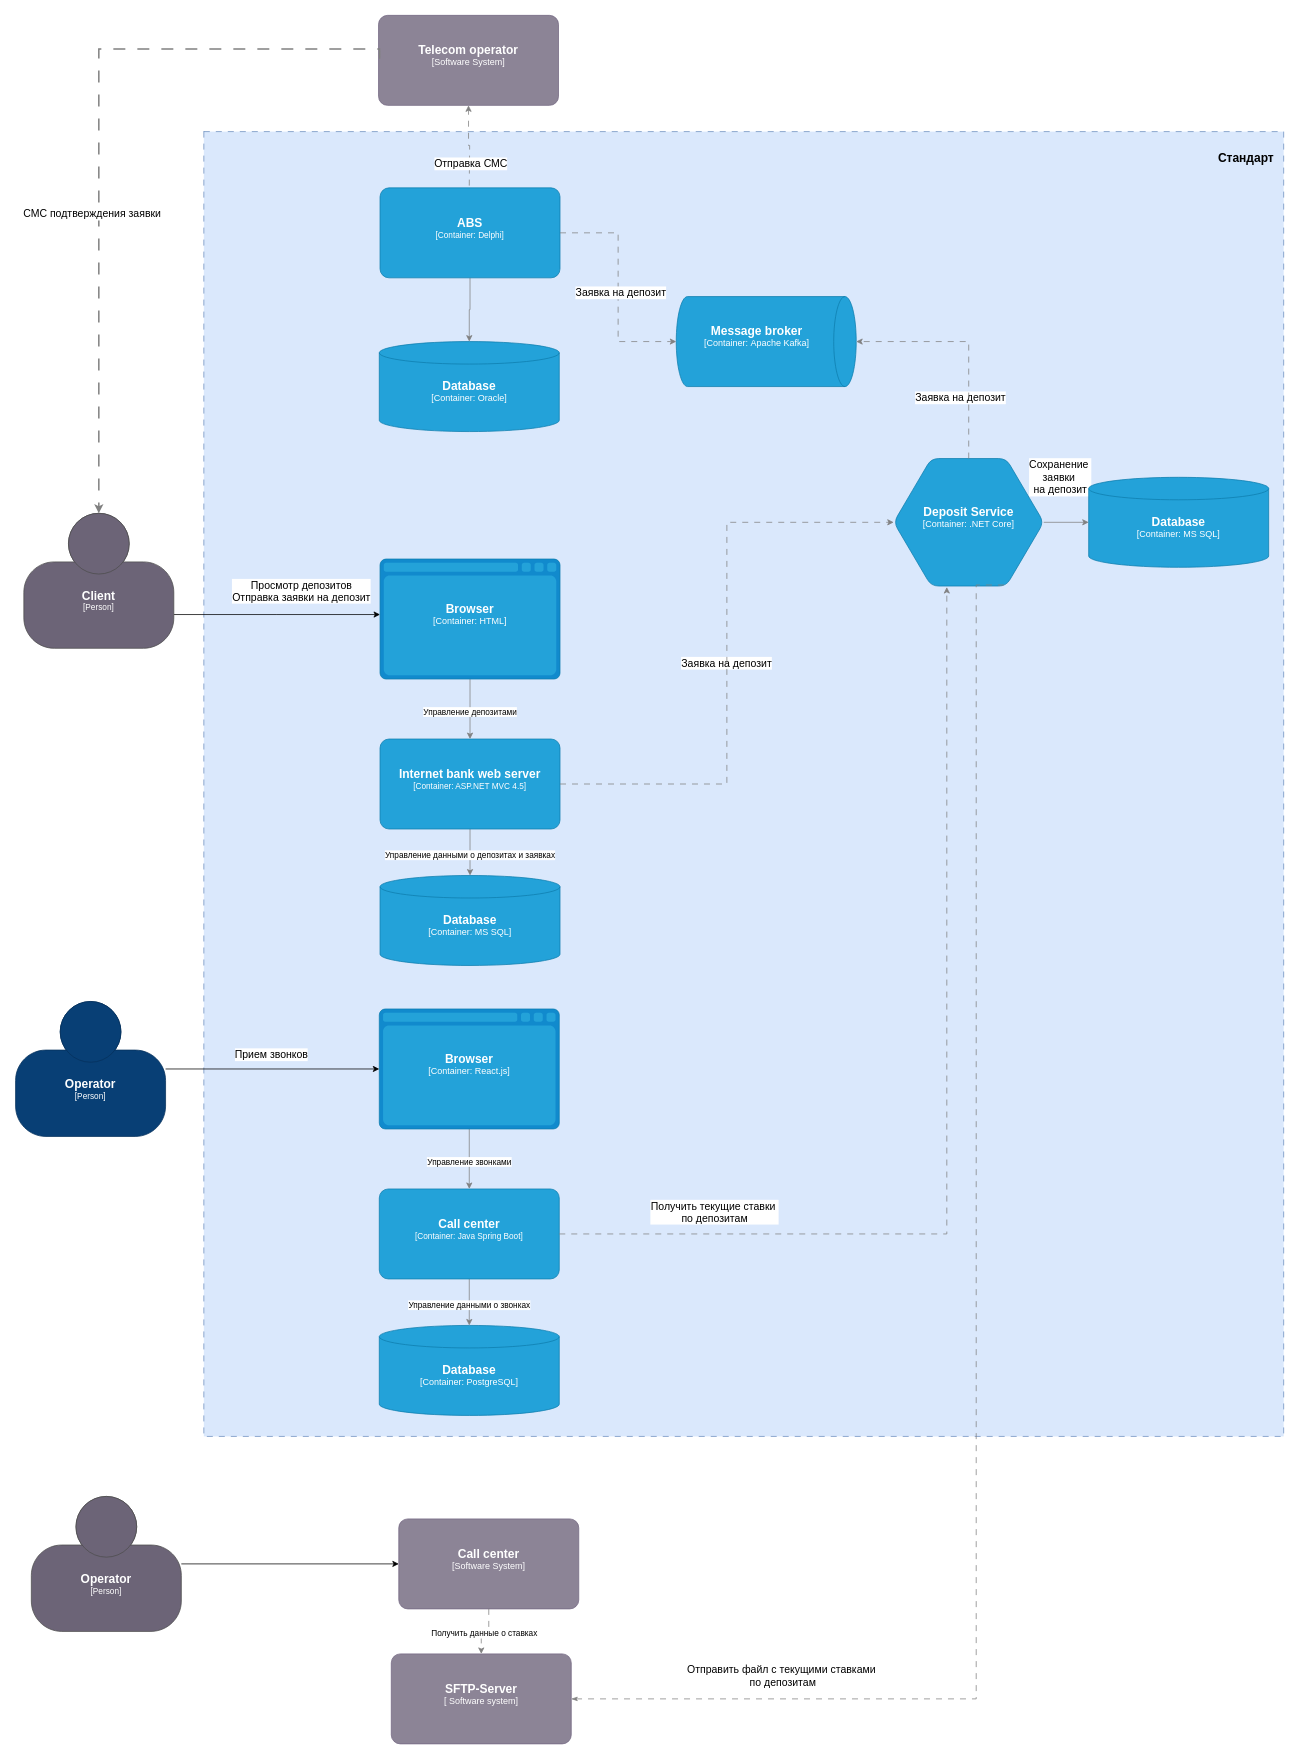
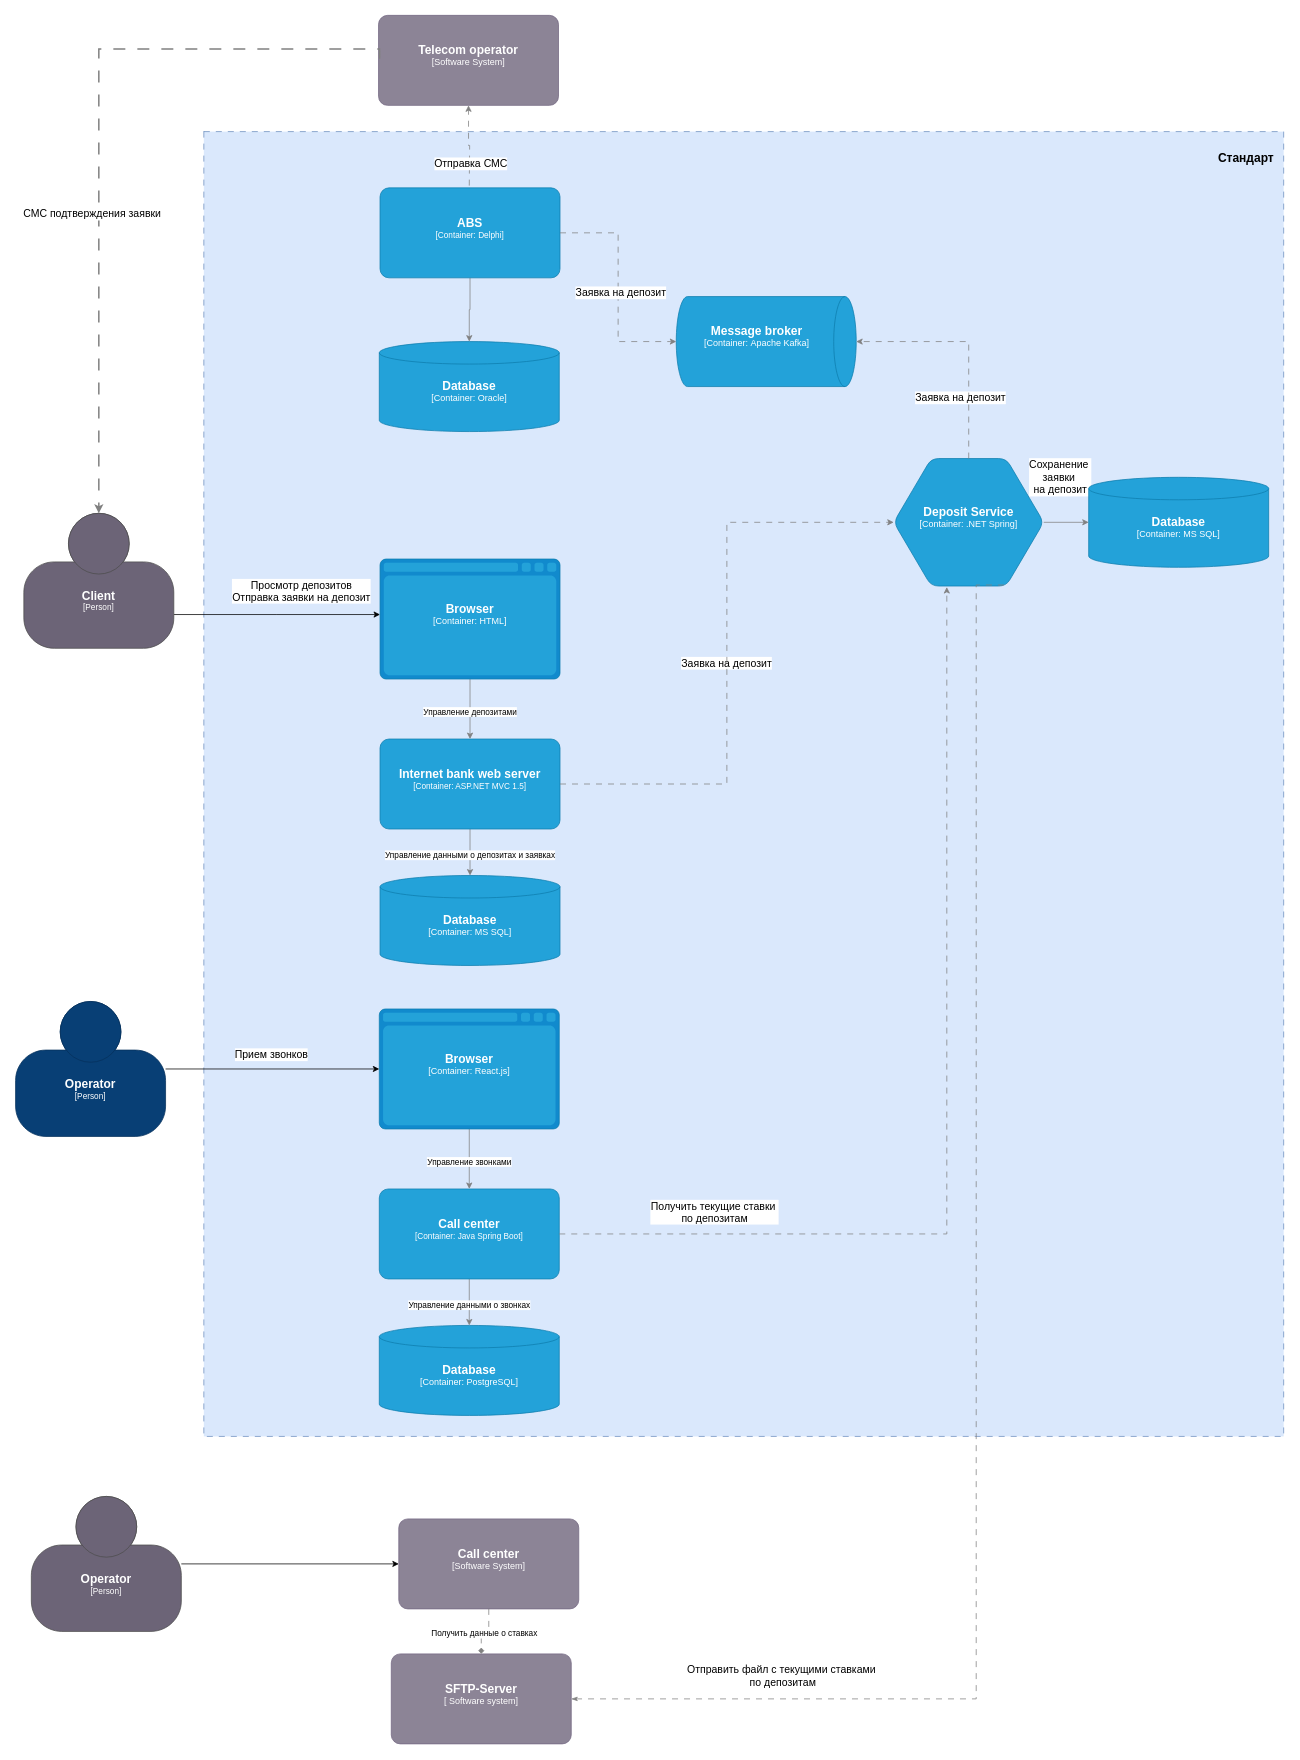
(969, 522) -> (969, 522)
(470, 784) -> (470, 784)
(481, 1647) -> (481, 1647)
